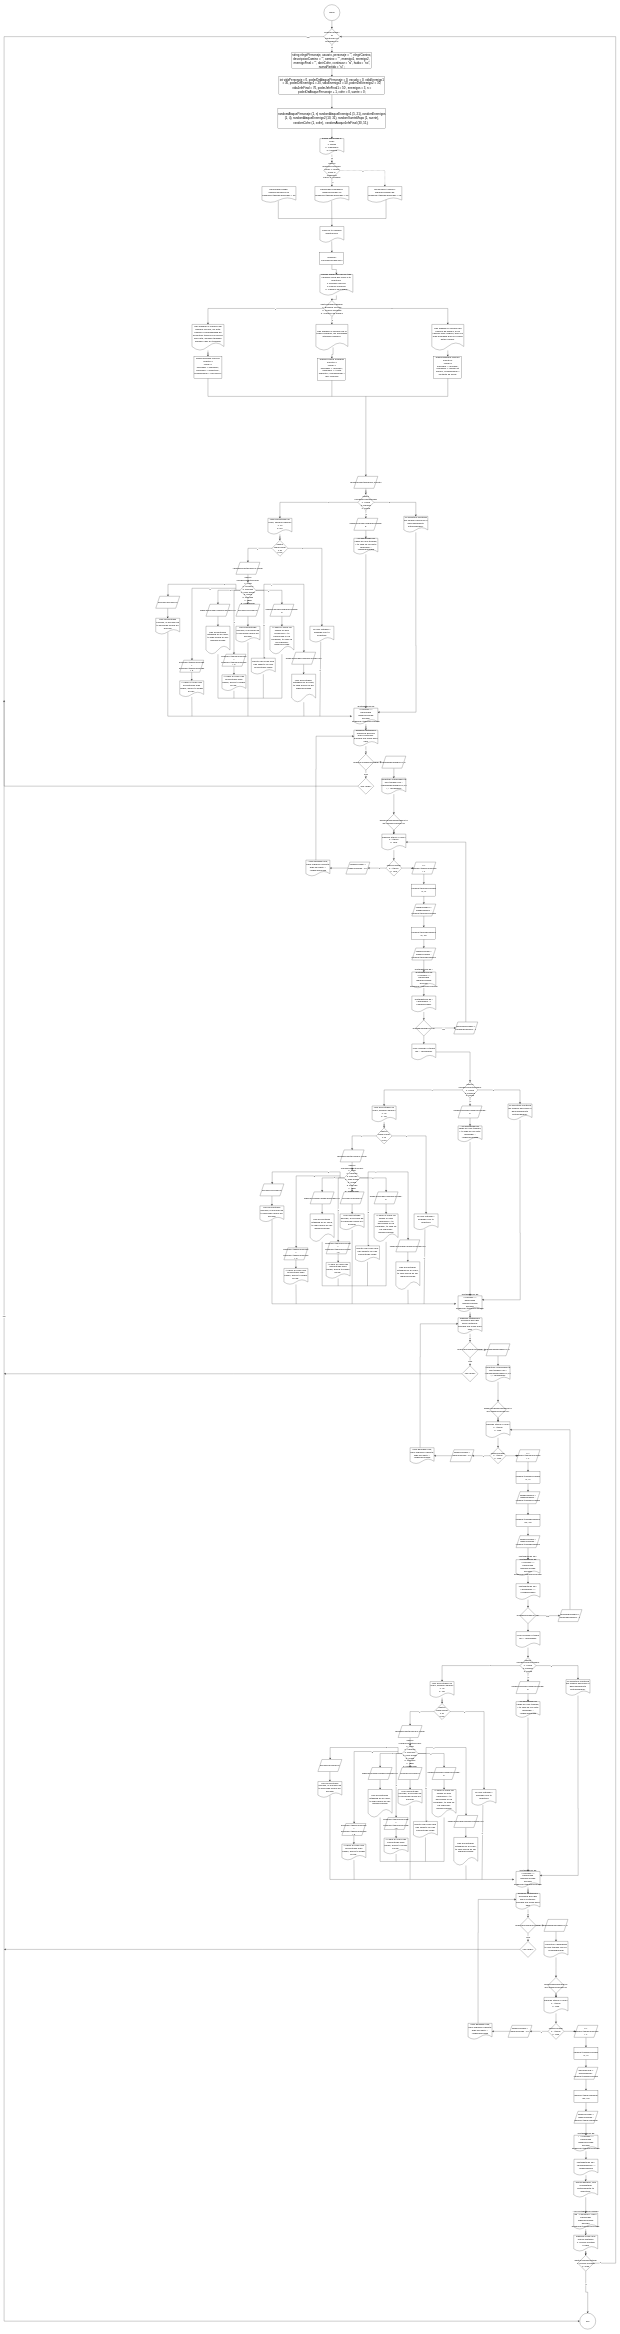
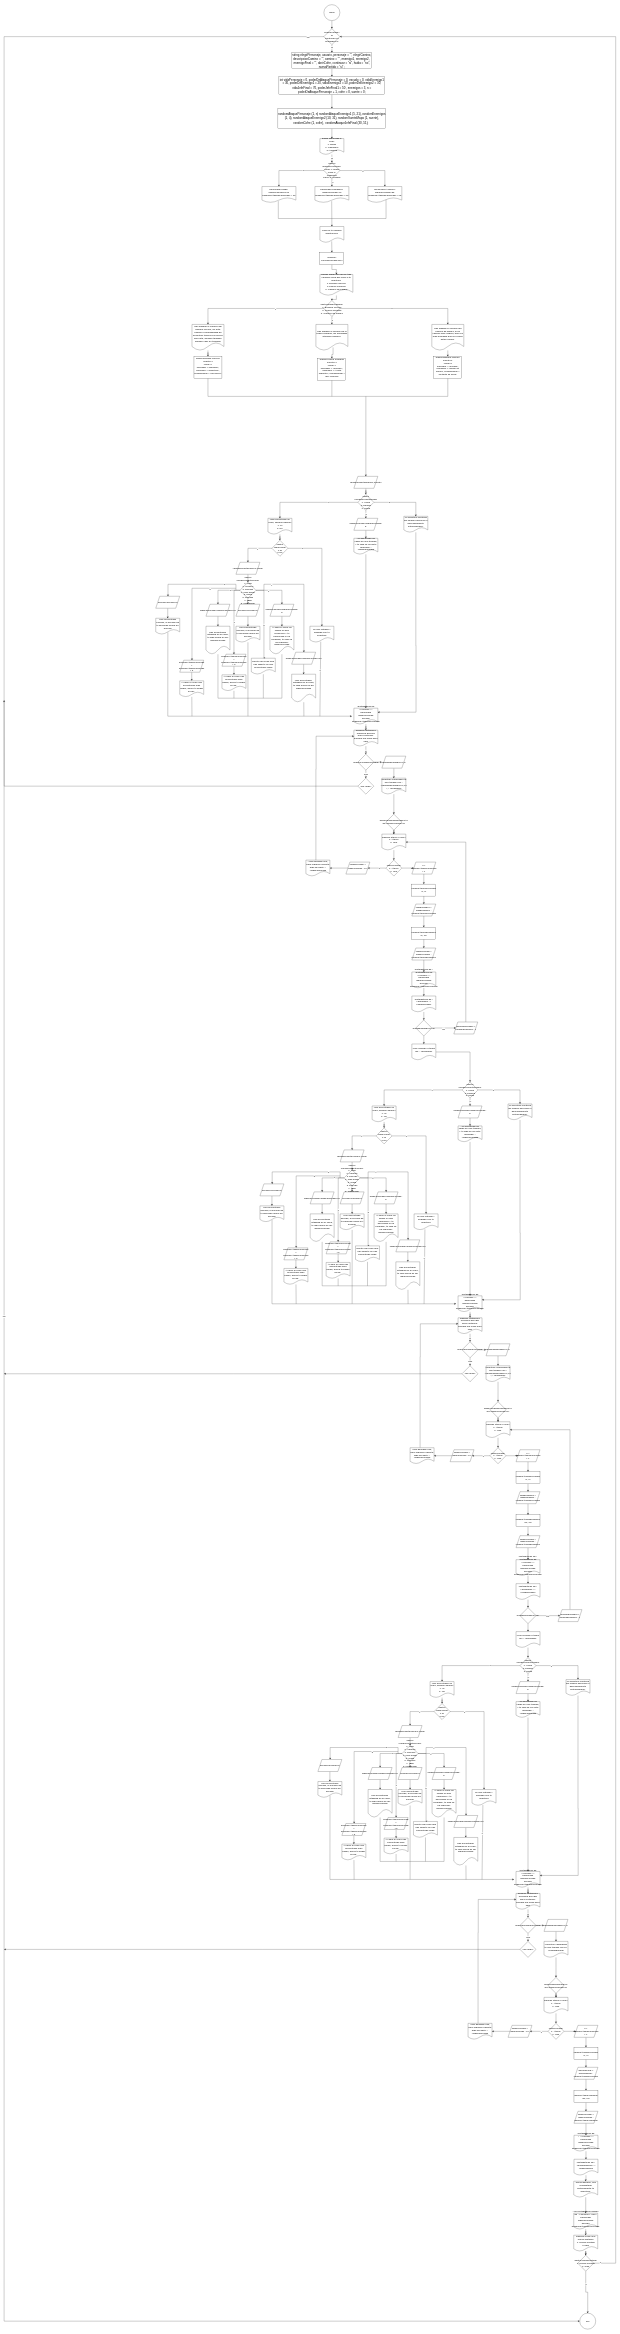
none -> (303, 170)
(368, 170) -> (368, 170)
